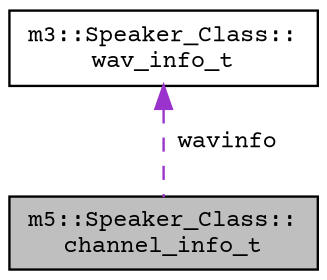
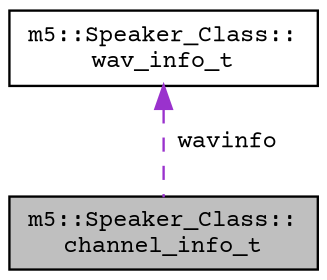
(164, 48) -> (164, 48)
